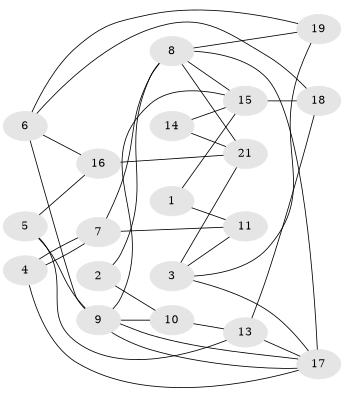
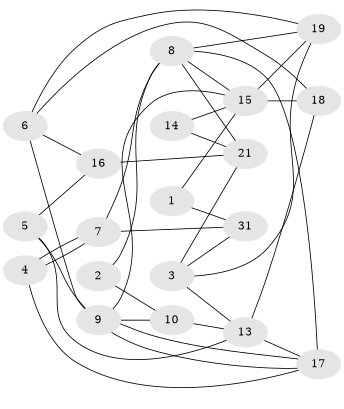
none -> (286, 61)
(245, 226) -> (245, 226)
(252, 301) -> (209, 304)
